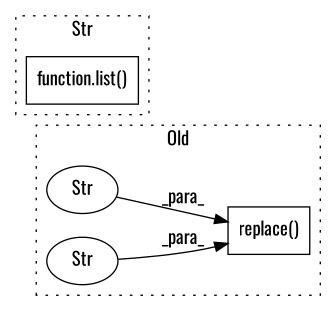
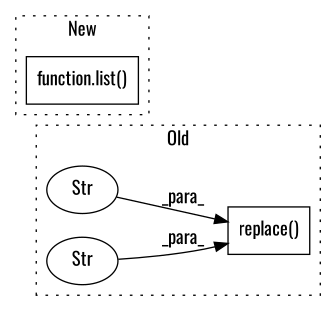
(82, 31) -> (82, 31)
